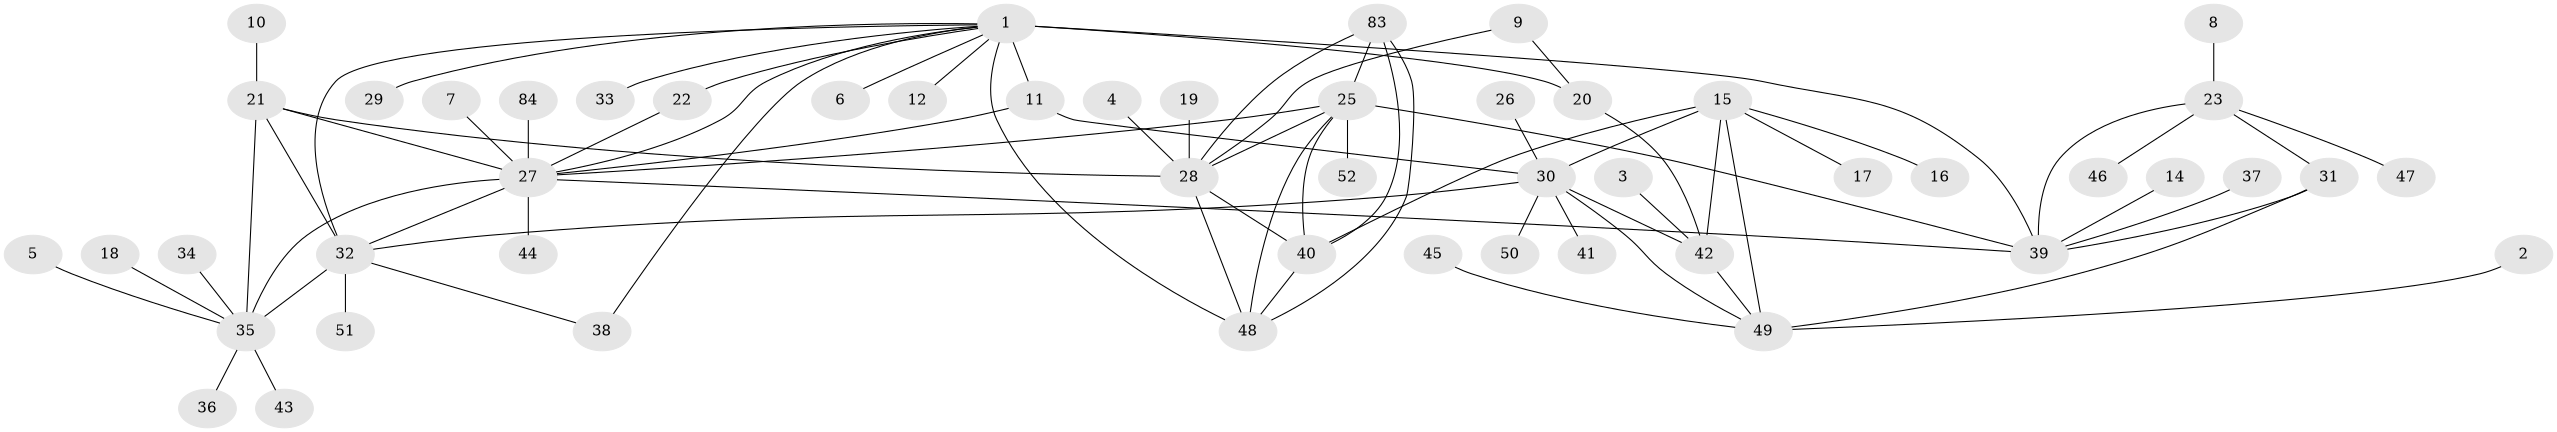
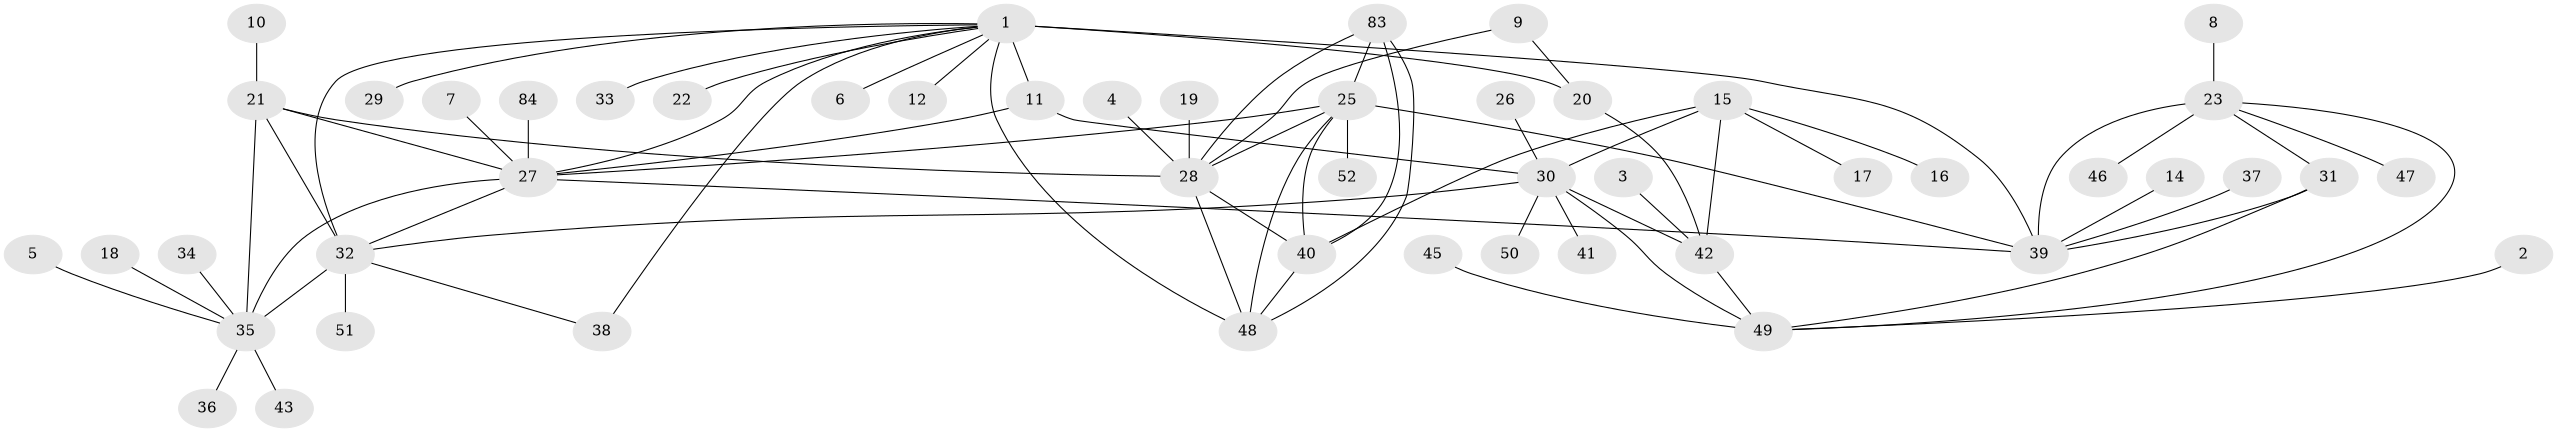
(605, 139) -> none
(1743, 216) -> (2257, 278)
(528, 255) -> none
